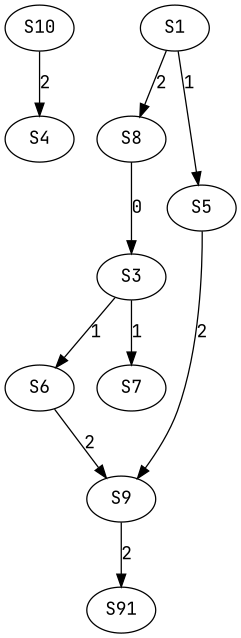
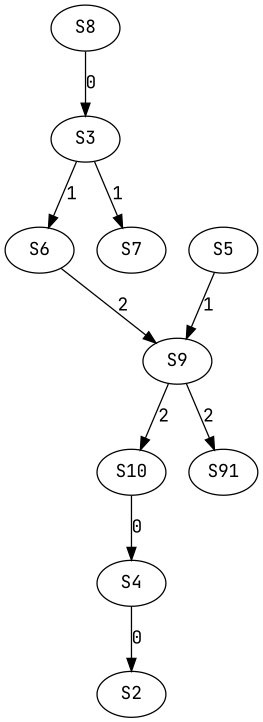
(175, 28) -> none
(45, 84) -> (137, 528)
(202, 332) -> (209, 306)
none -> (157, 411)
none -> (131, 694)
